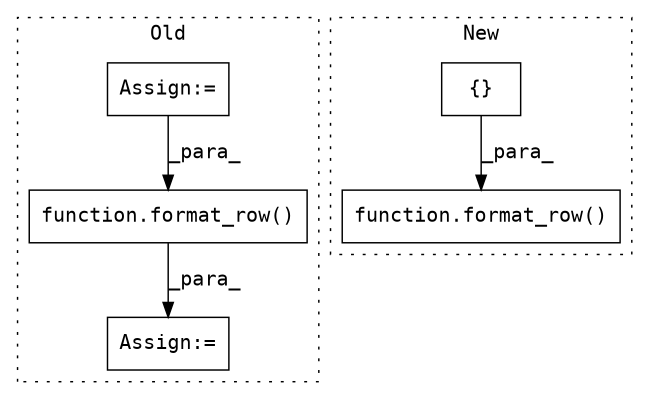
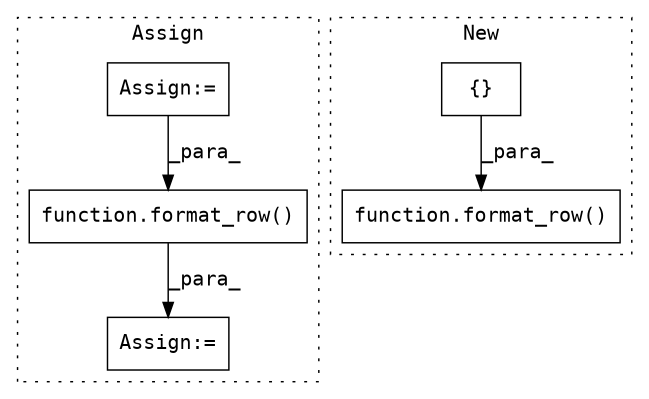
(168, 34) -> (168, 34)
